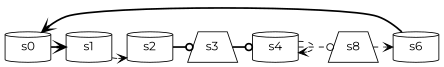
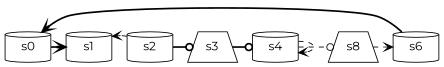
(115, 58) -> (124, 36)
